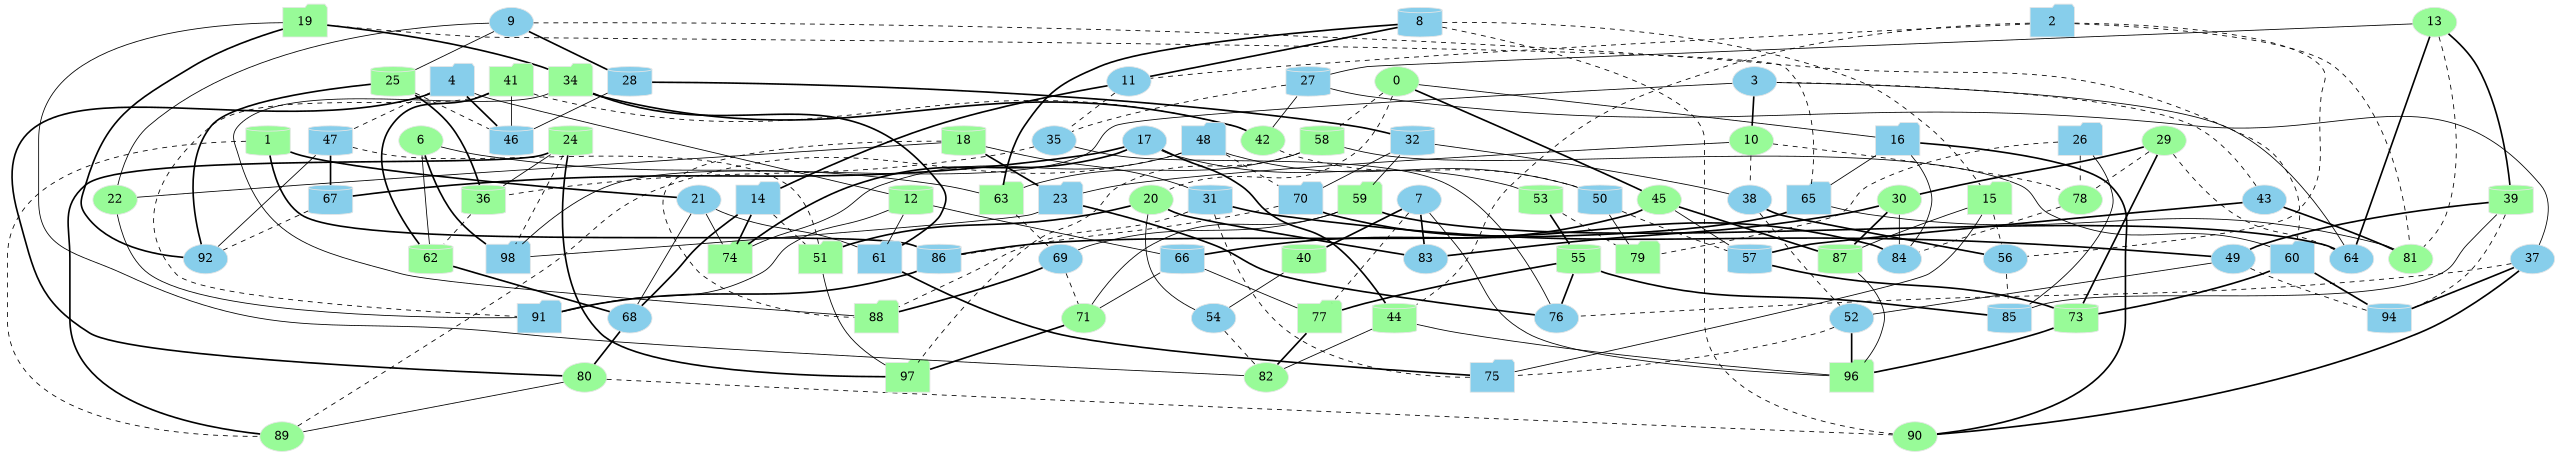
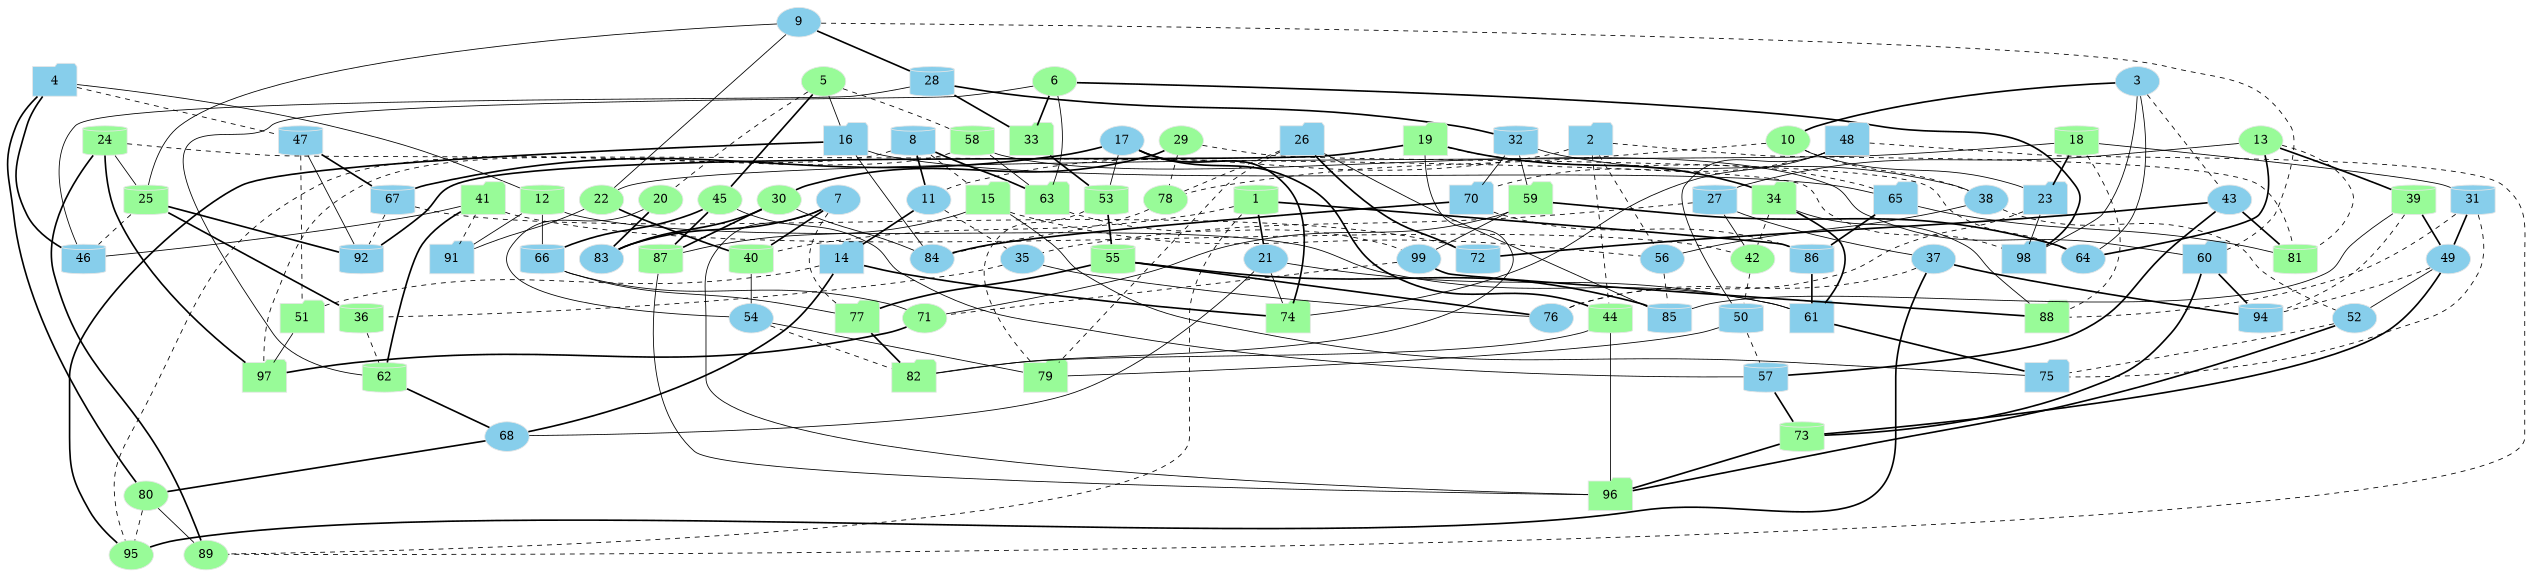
(1397, 81) -> (824, 81)
(920, 111) -> (1763, 230)
none -> (1032, 141)
(519, 176) -> (126, 170)
(1037, 222) -> none
(1826, 224) -> (1824, 229)
none -> (1004, 229)
none -> (673, 231)
(2115, 240) -> (2149, 395)
(206, 259) -> (361, 259)
(1061, 259) -> (1419, 259)
none -> (1478, 259)
(2411, 259) -> (2295, 259)
(1304, 281) -> (1823, 278)
(758, 294) -> (1812, 289)
none -> (898, 348)
(1266, 377) -> (914, 377)
(1915, 437) -> (131, 555)
